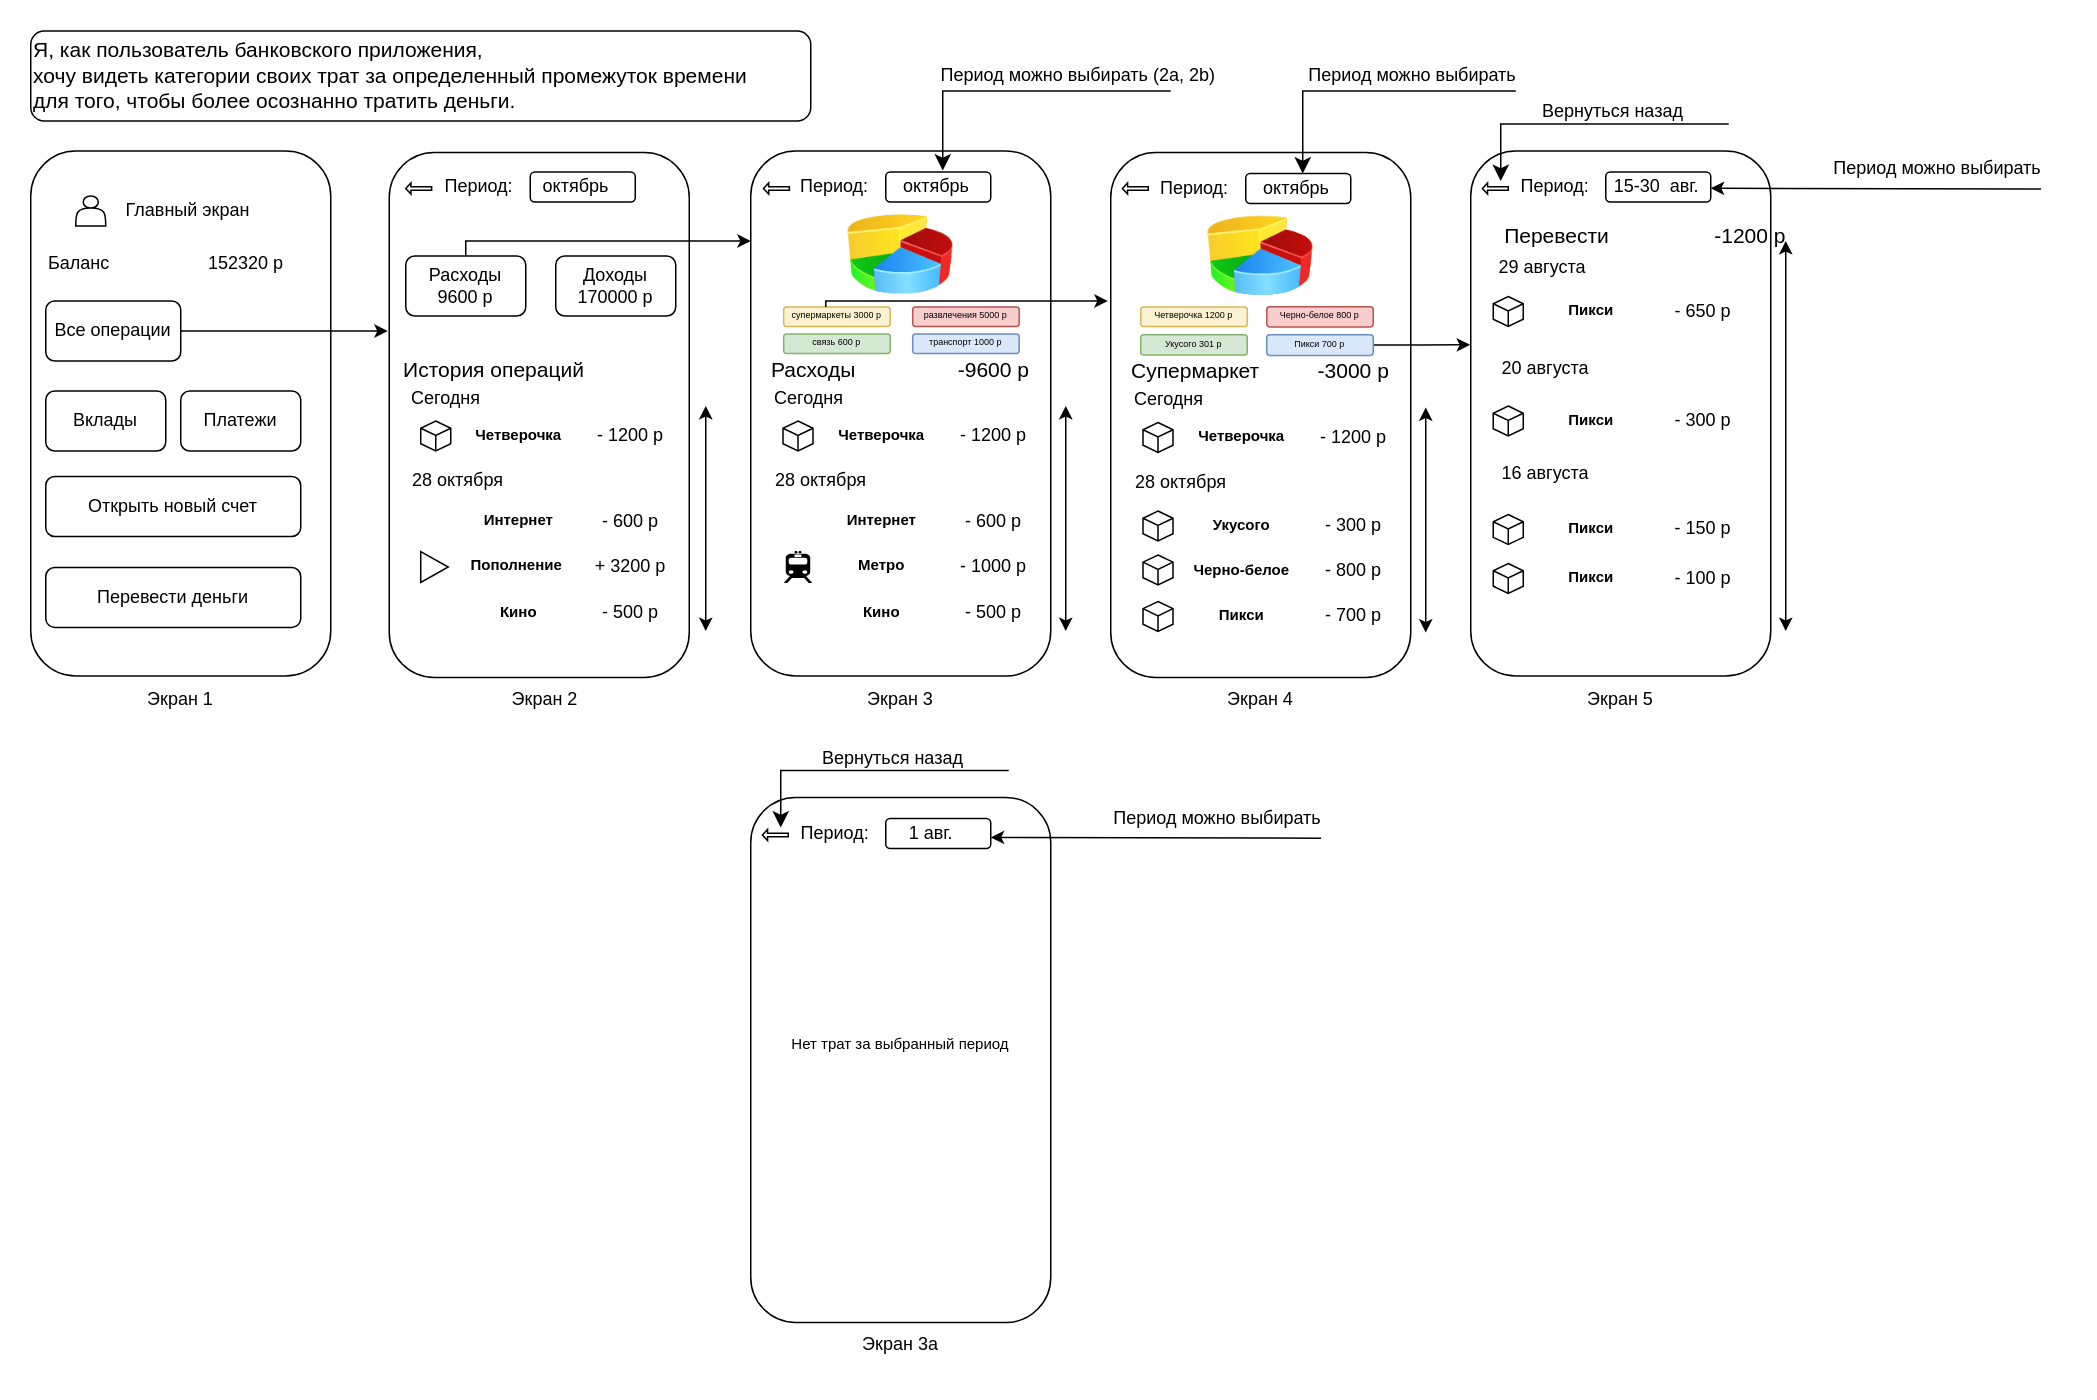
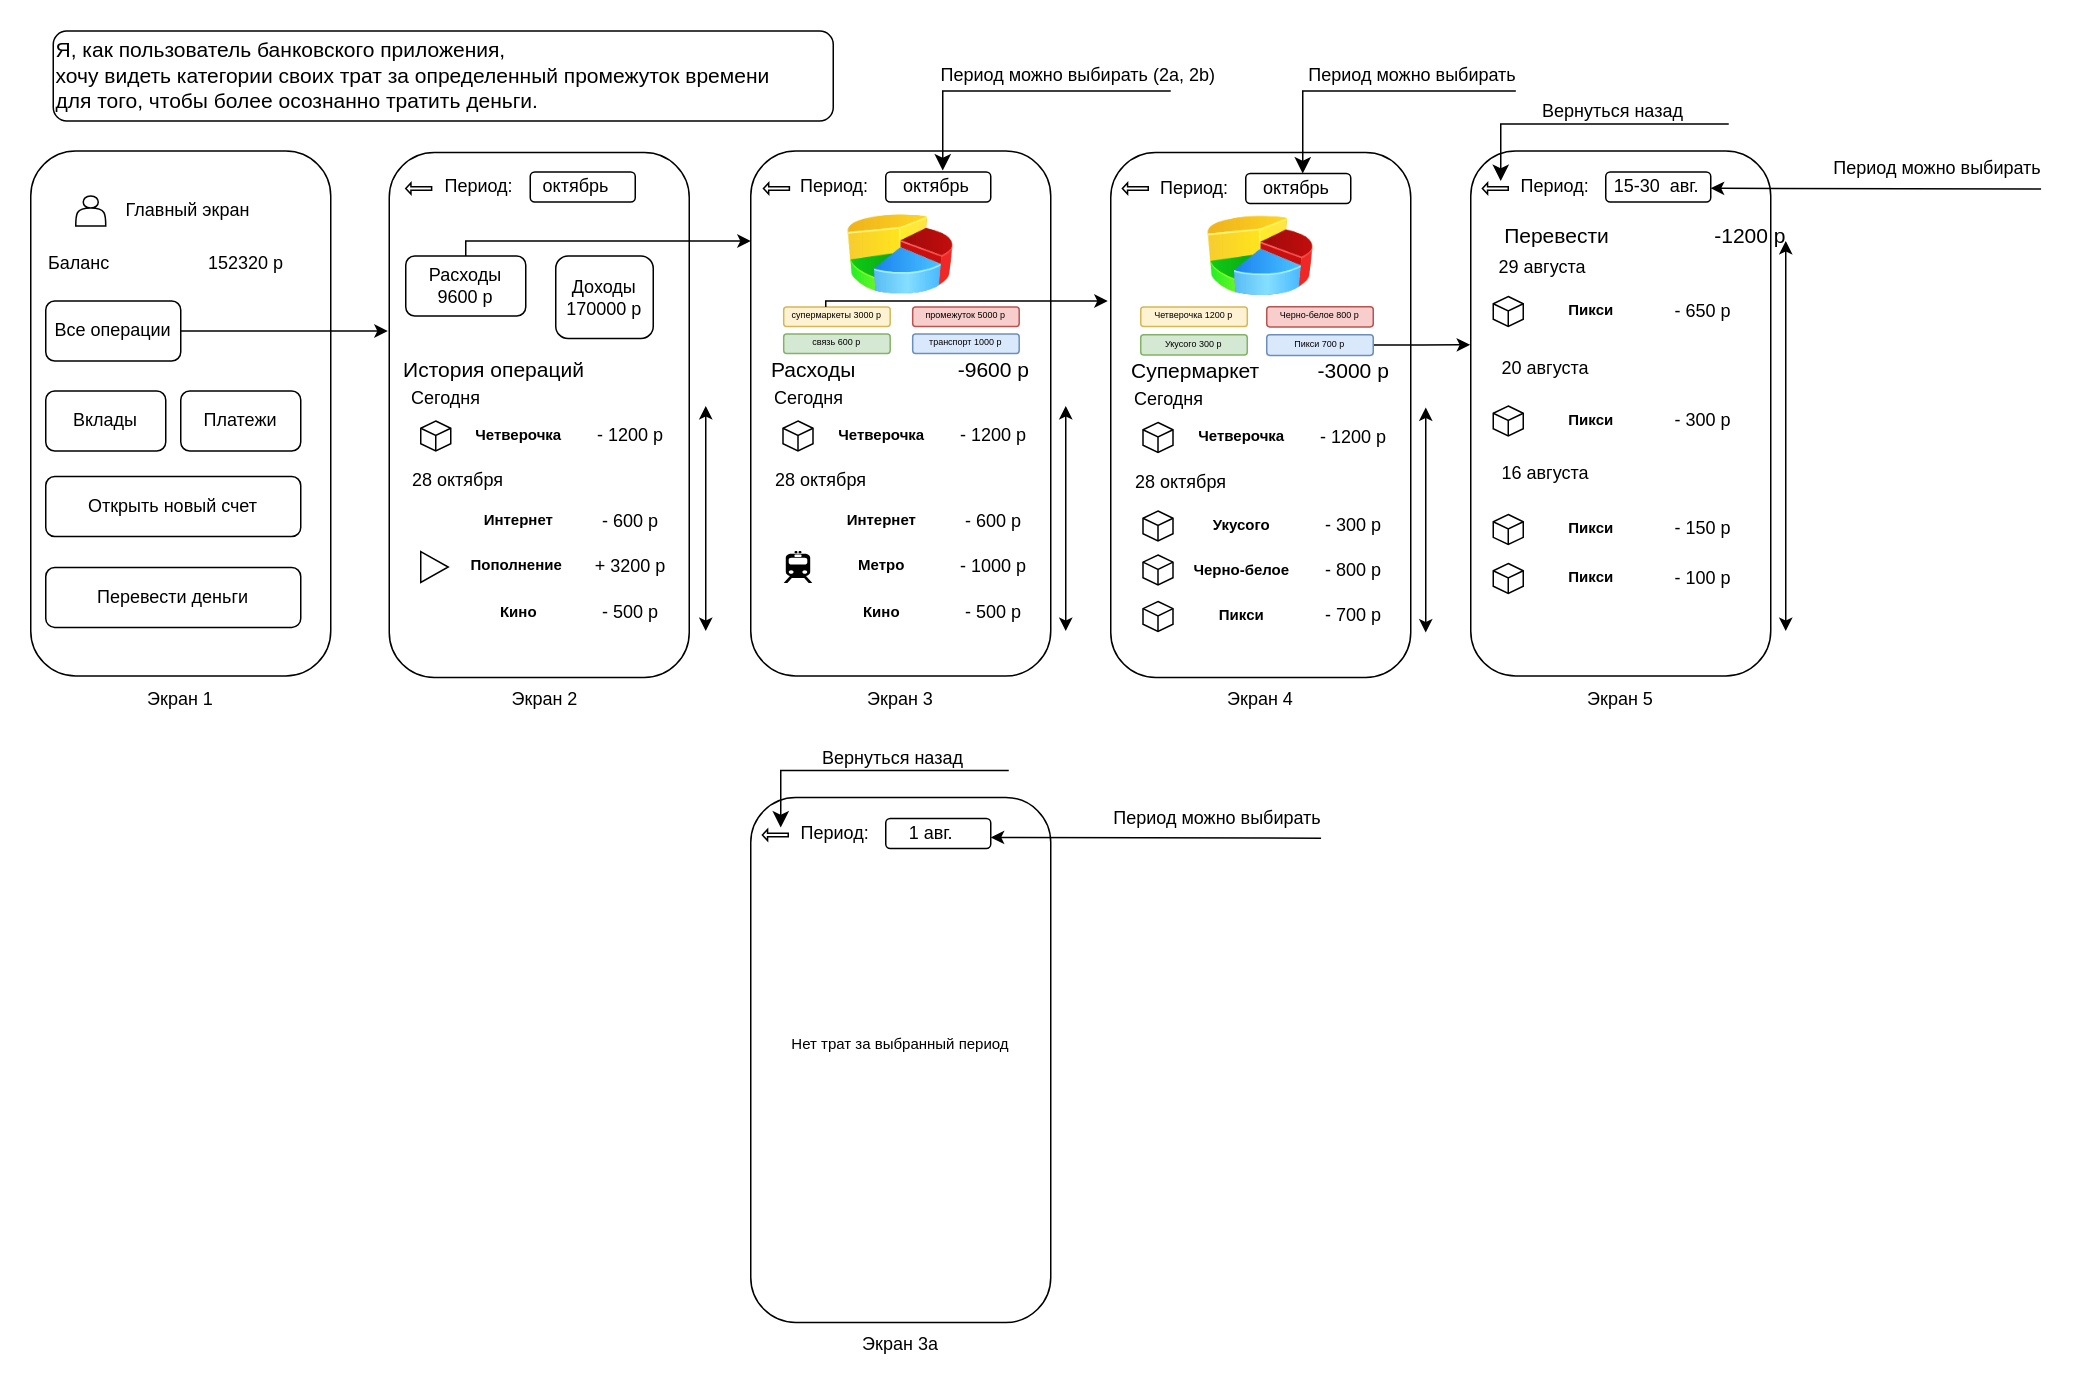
(421, 76) -> (443, 76)
(616, 286) -> (605, 297)
(966, 313) -> (966, 313)
(1194, 341) -> (1194, 341)
